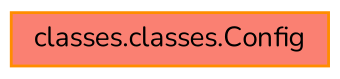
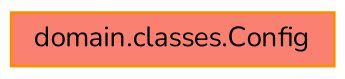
(170, 39) -> (173, 39)
